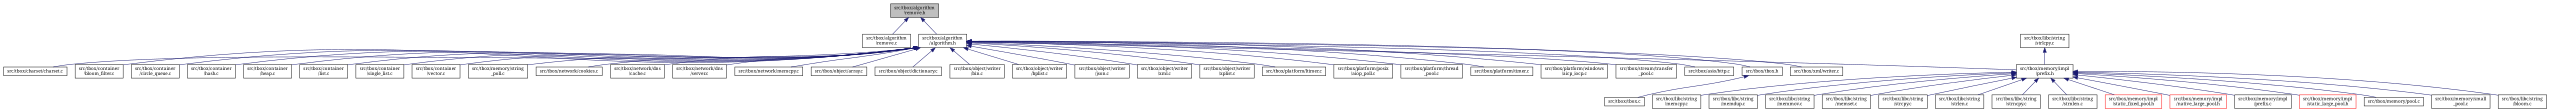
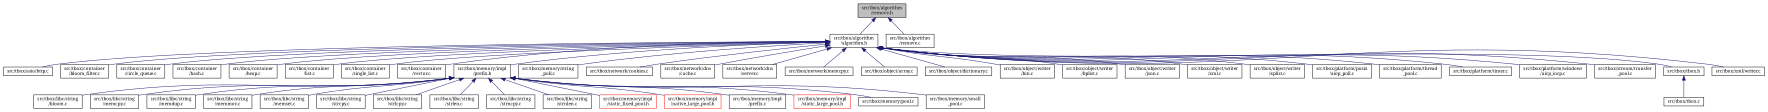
(2045, 58) -> (438, 87)
(35, 71) -> none
(1294, 71) -> none
